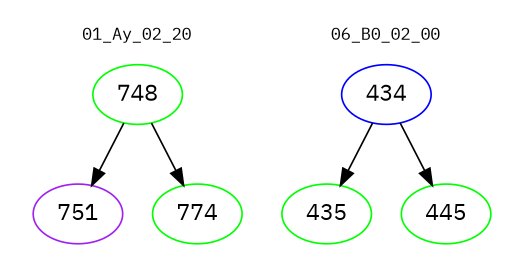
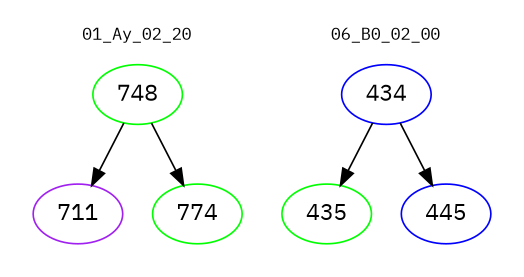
(78, 214) -> (78, 214)
(446, 214) -> (446, 214)
